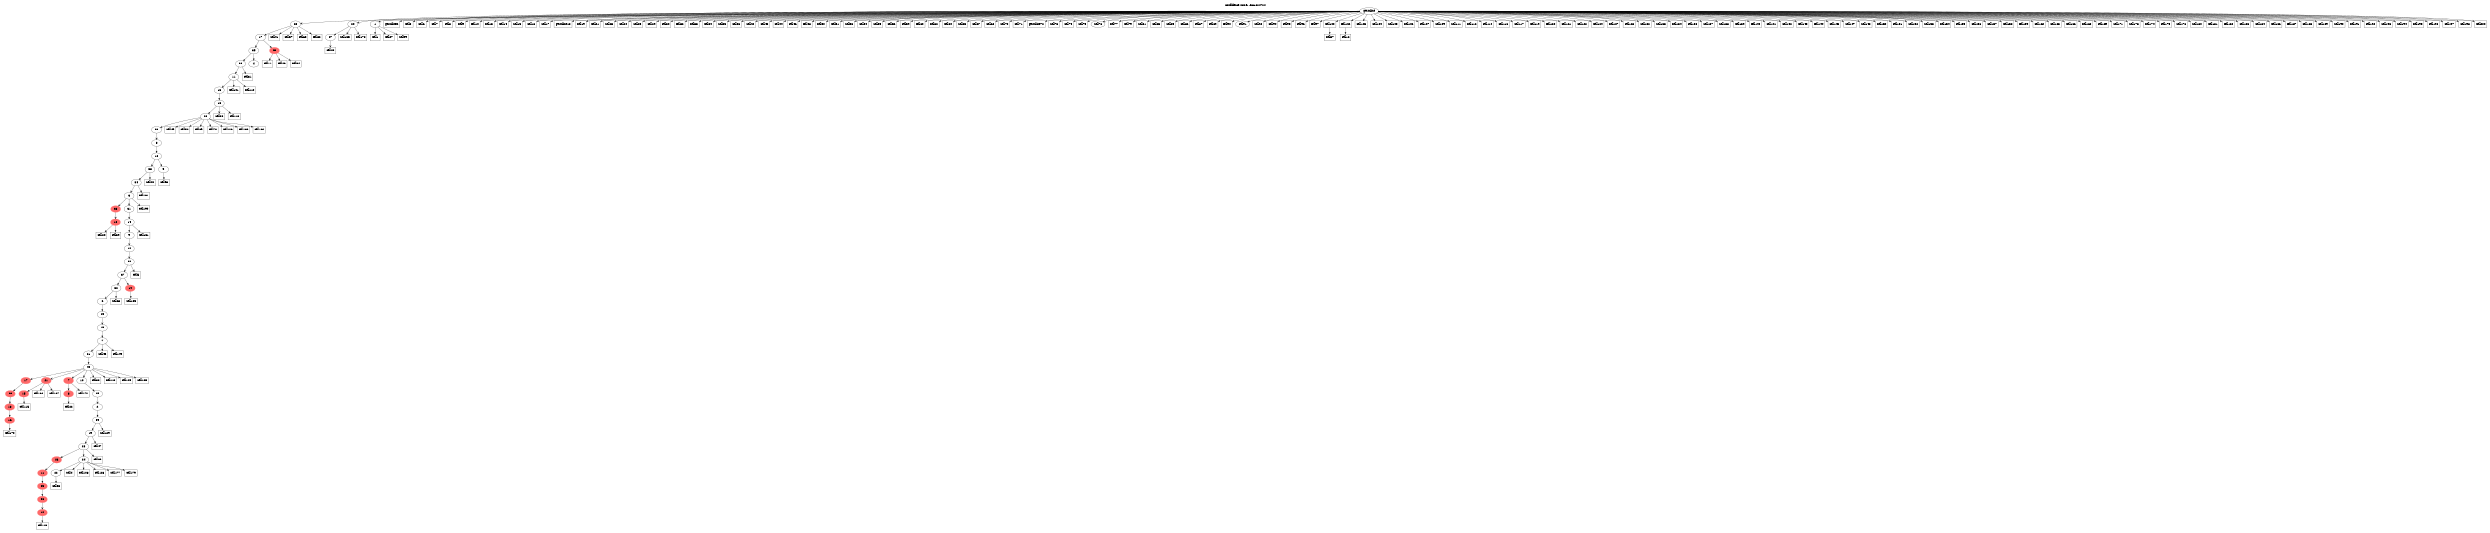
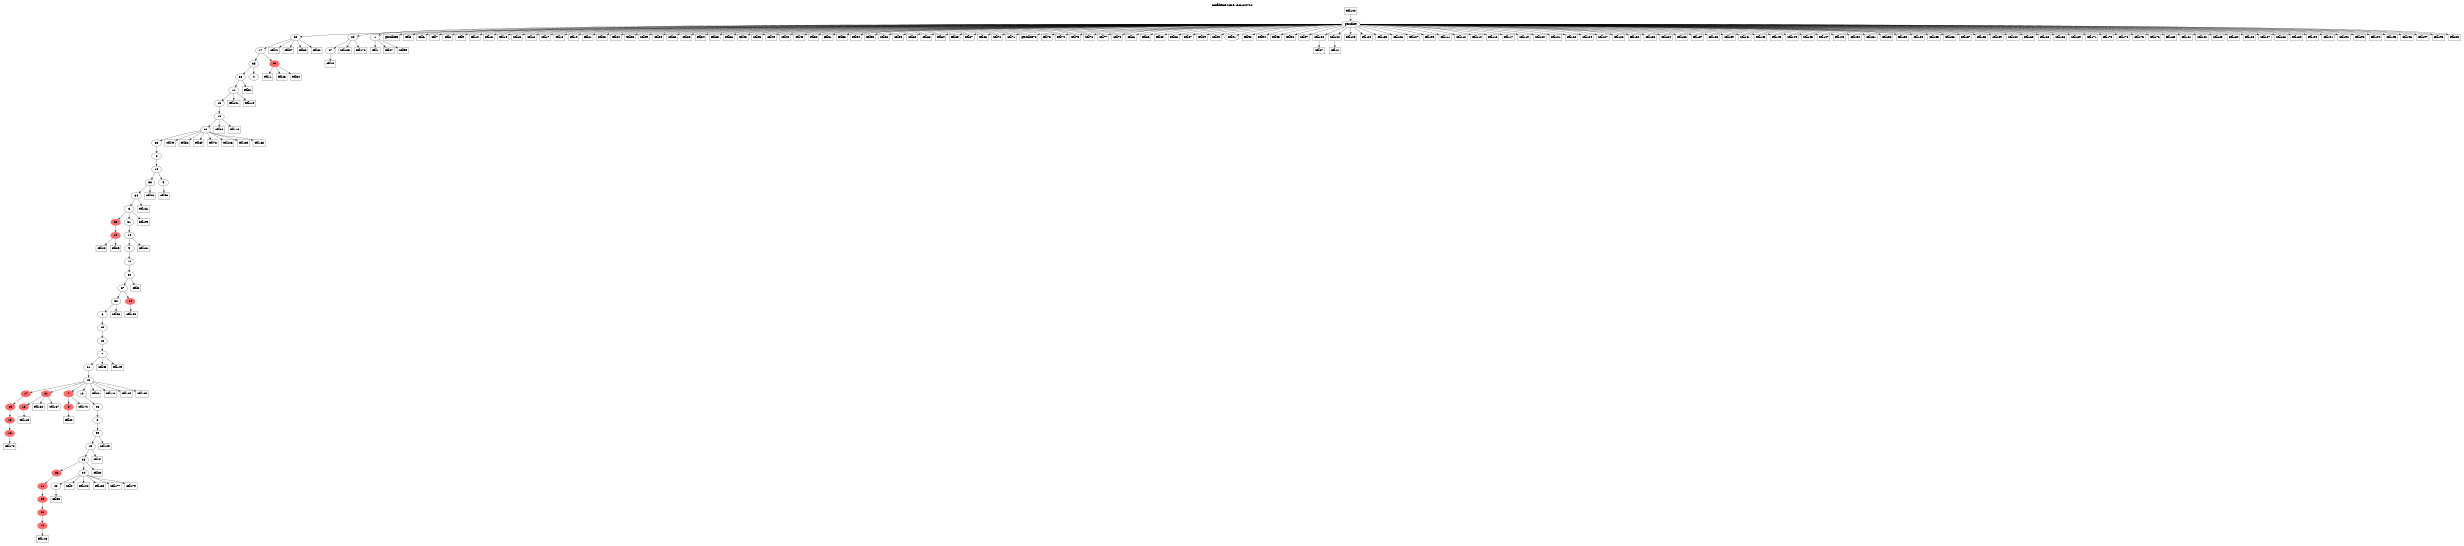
(1563, 13) -> (1351, 17)
(563, 24) -> (559, 37)
(1098, 24) -> (1089, 37)
